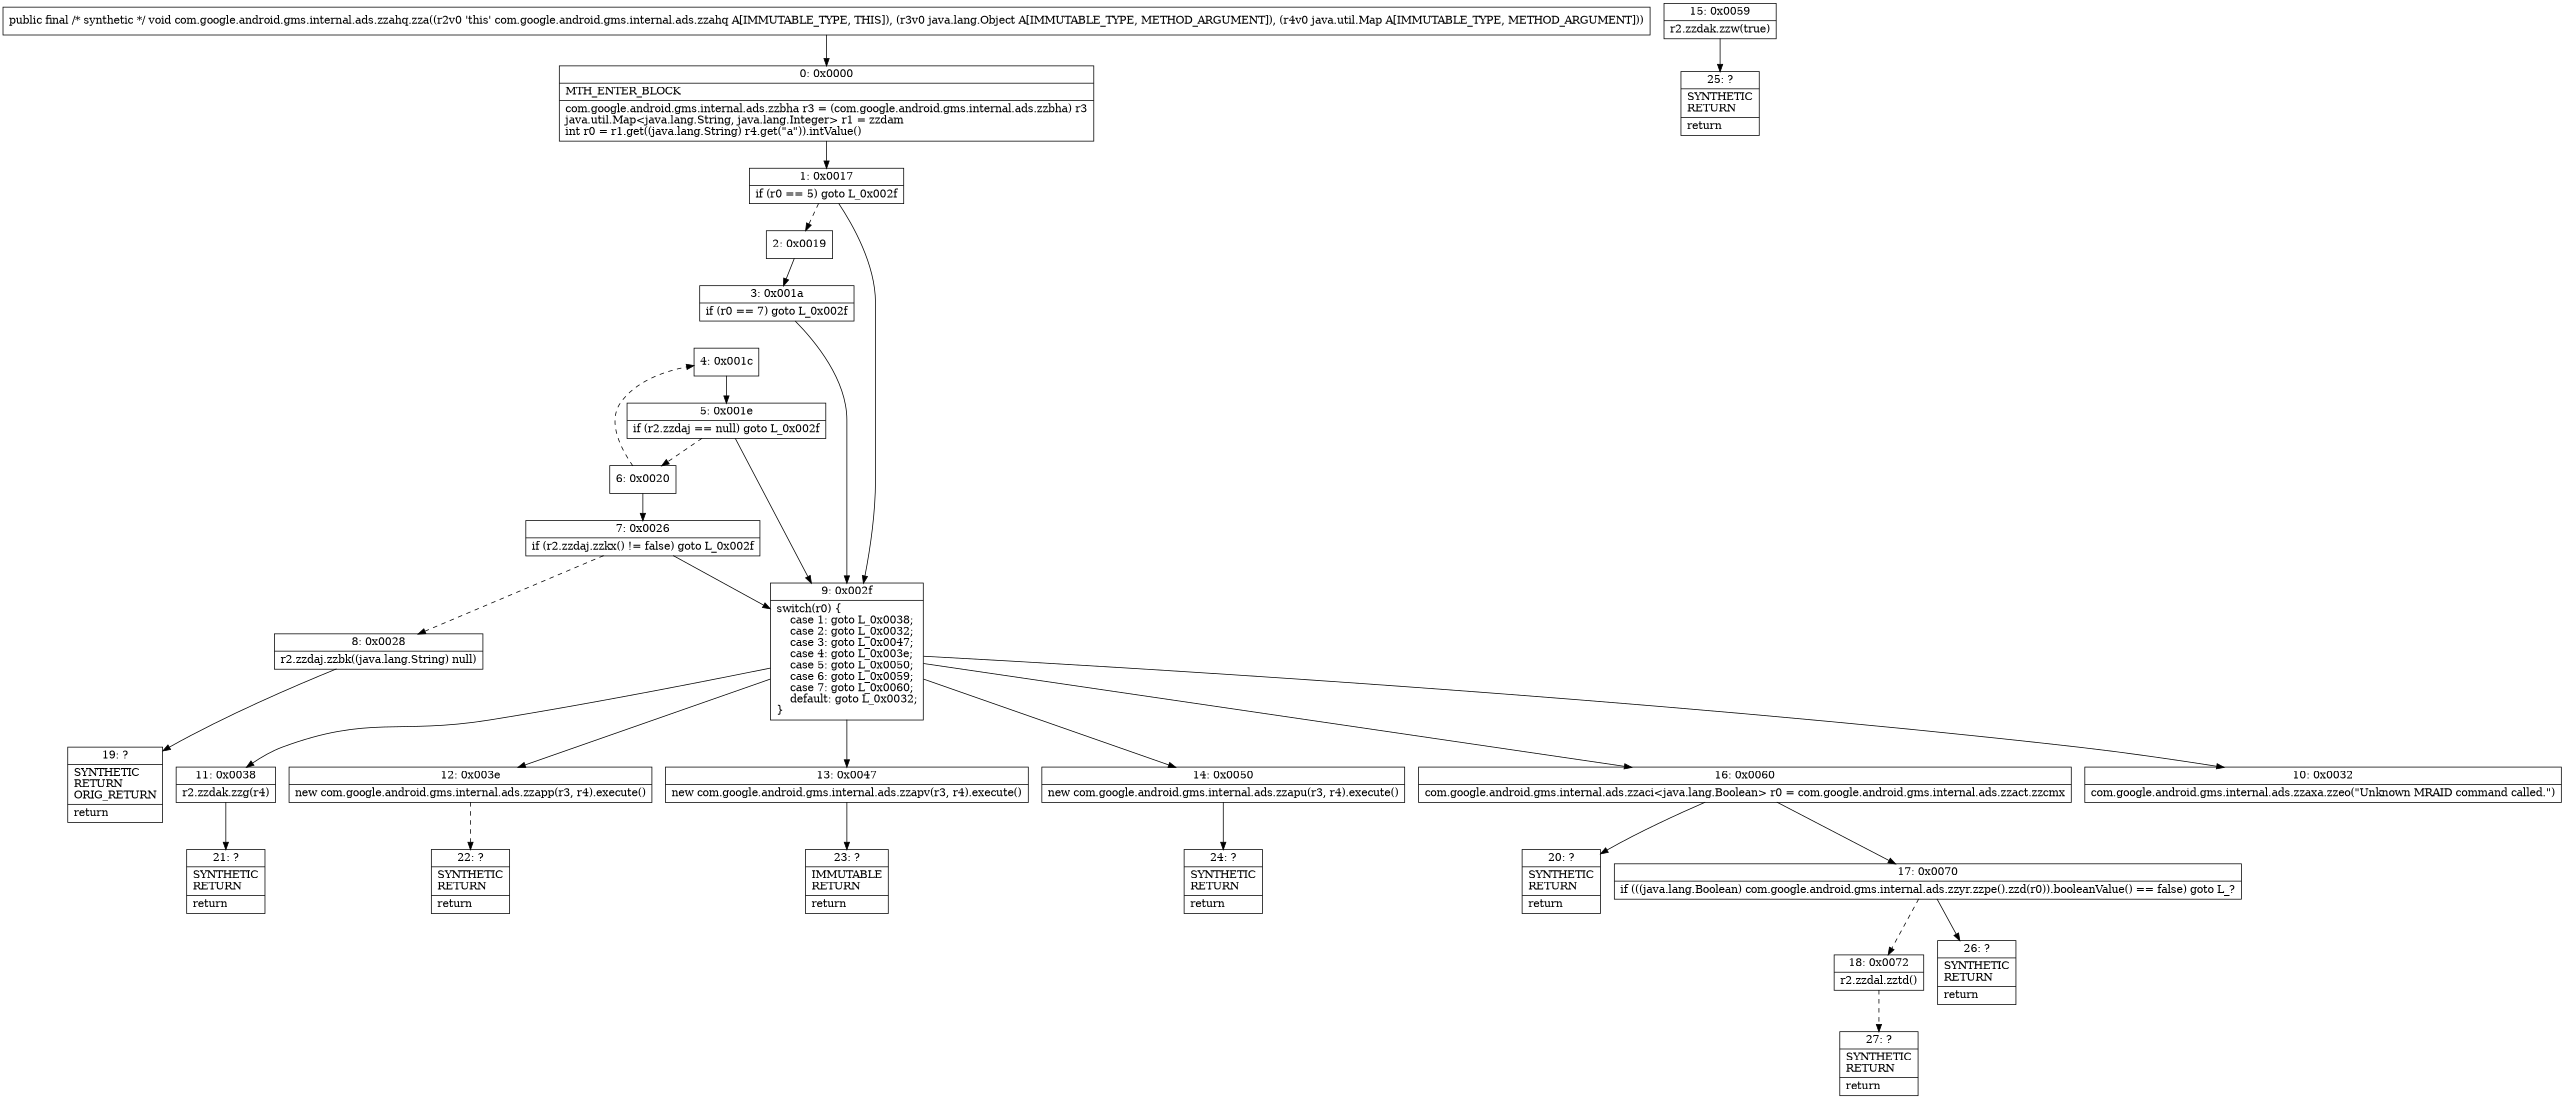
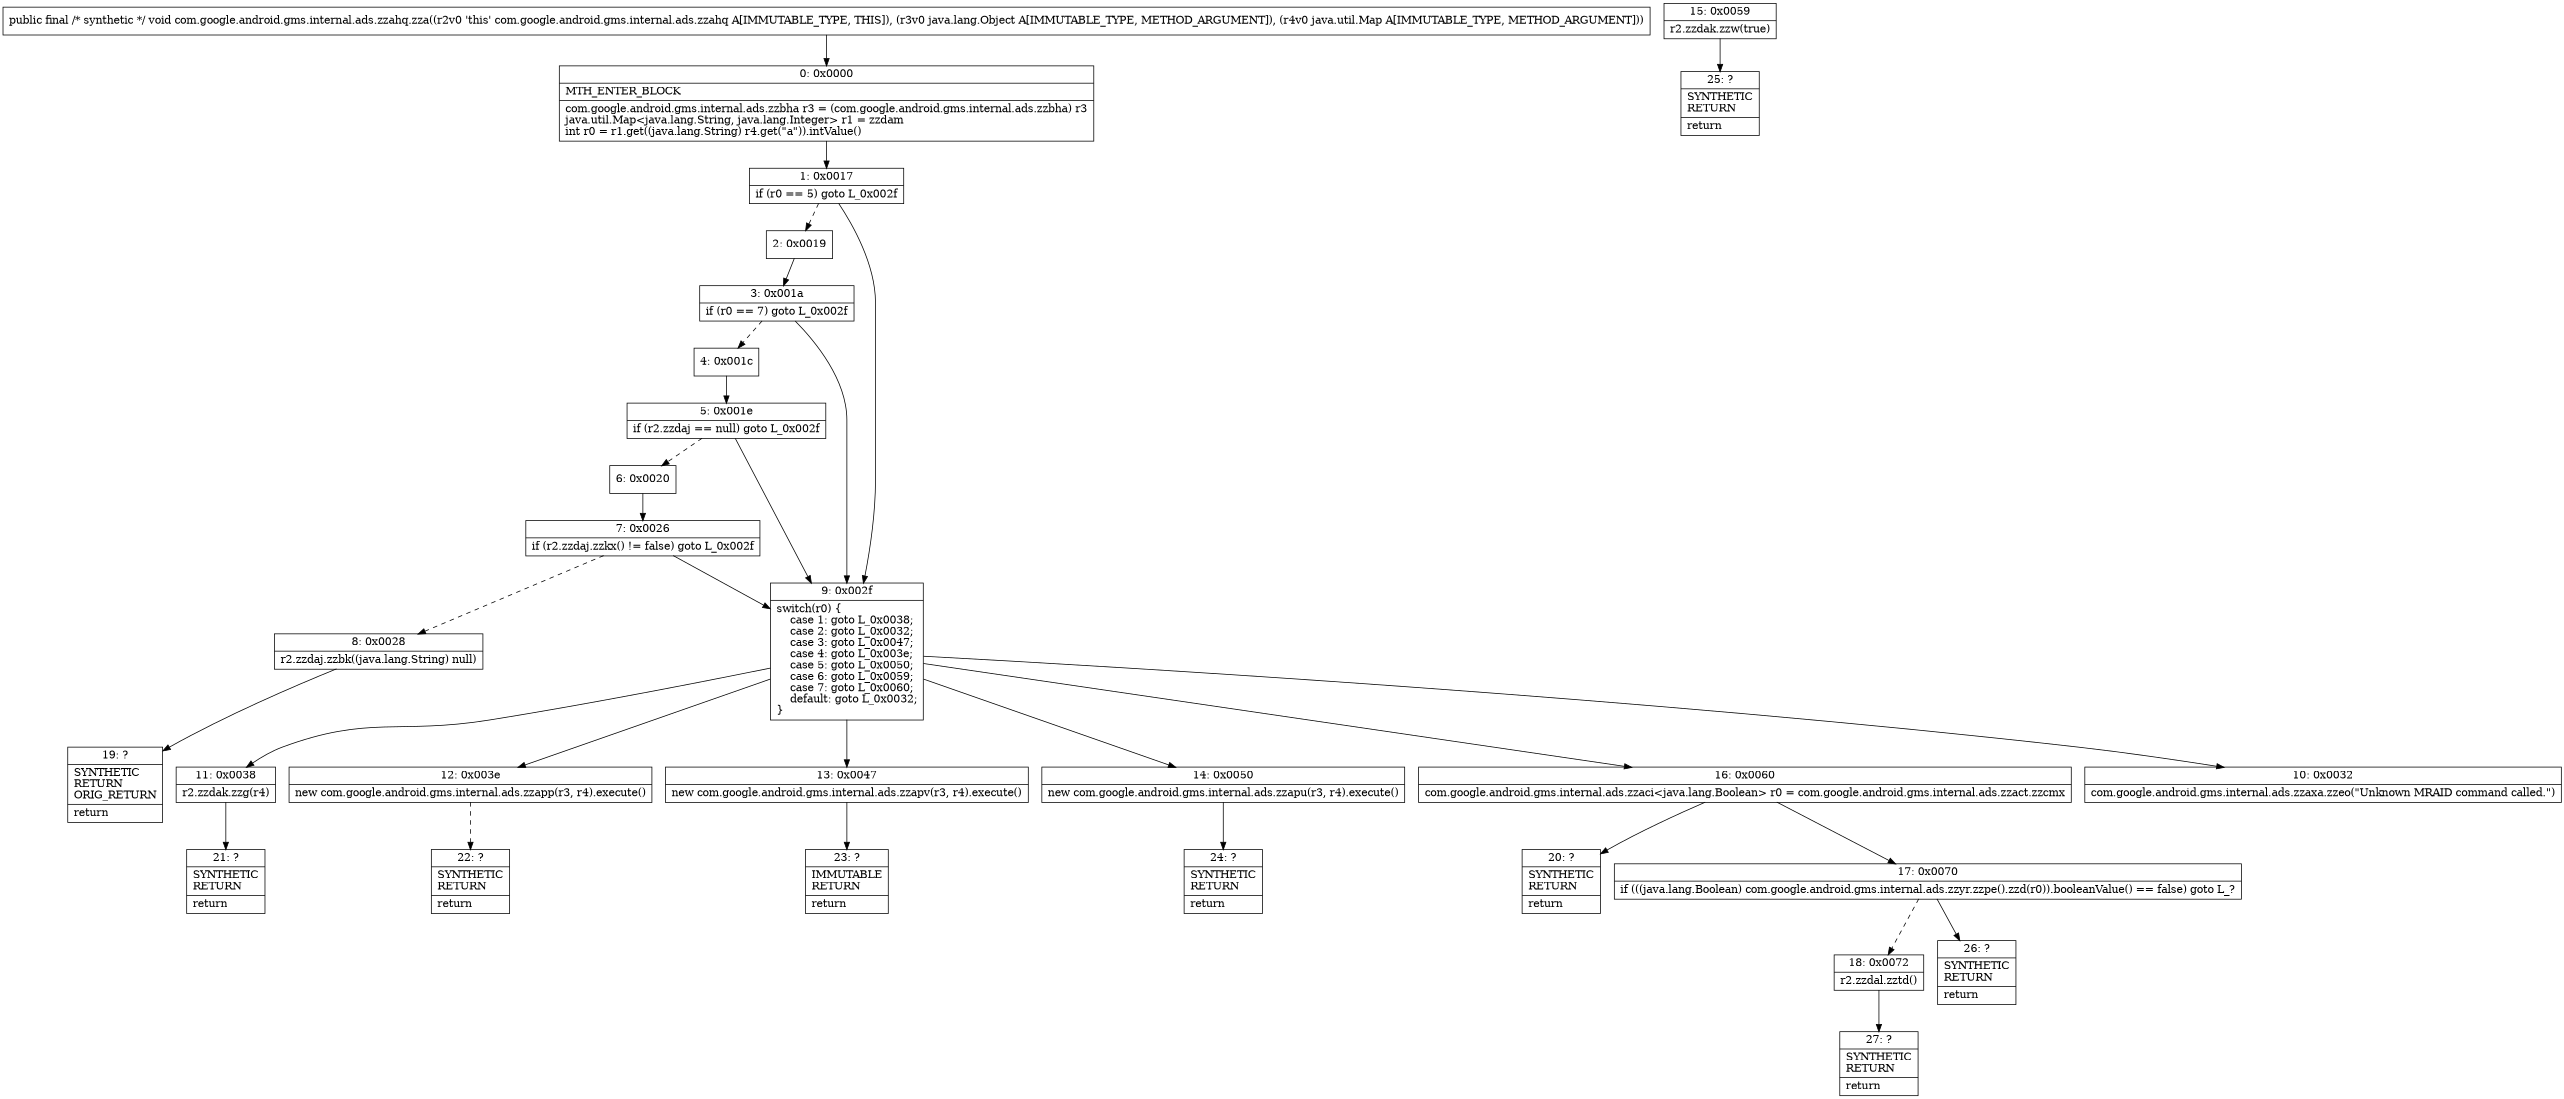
(623, 399) -> (753, 332)
(1879, 1007) -> (1879, 1007)
